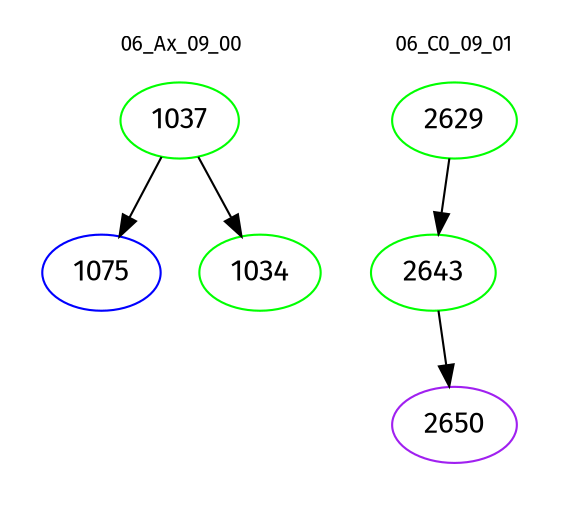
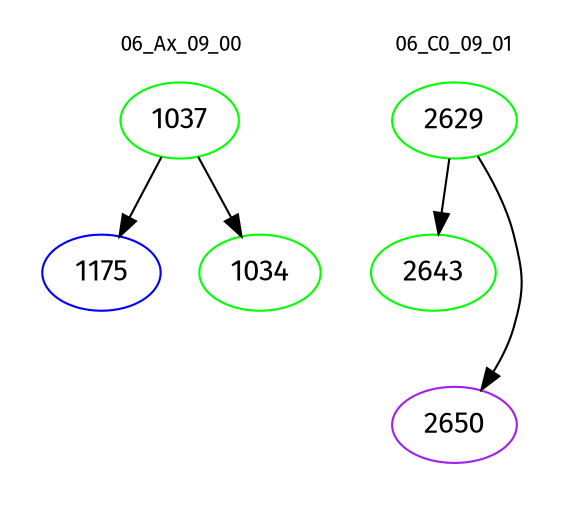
(101, 273) -> (101, 273)
(442, 338) -> (520, 262)
